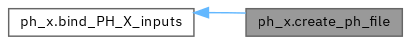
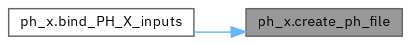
(227, 13) -> (213, 32)
